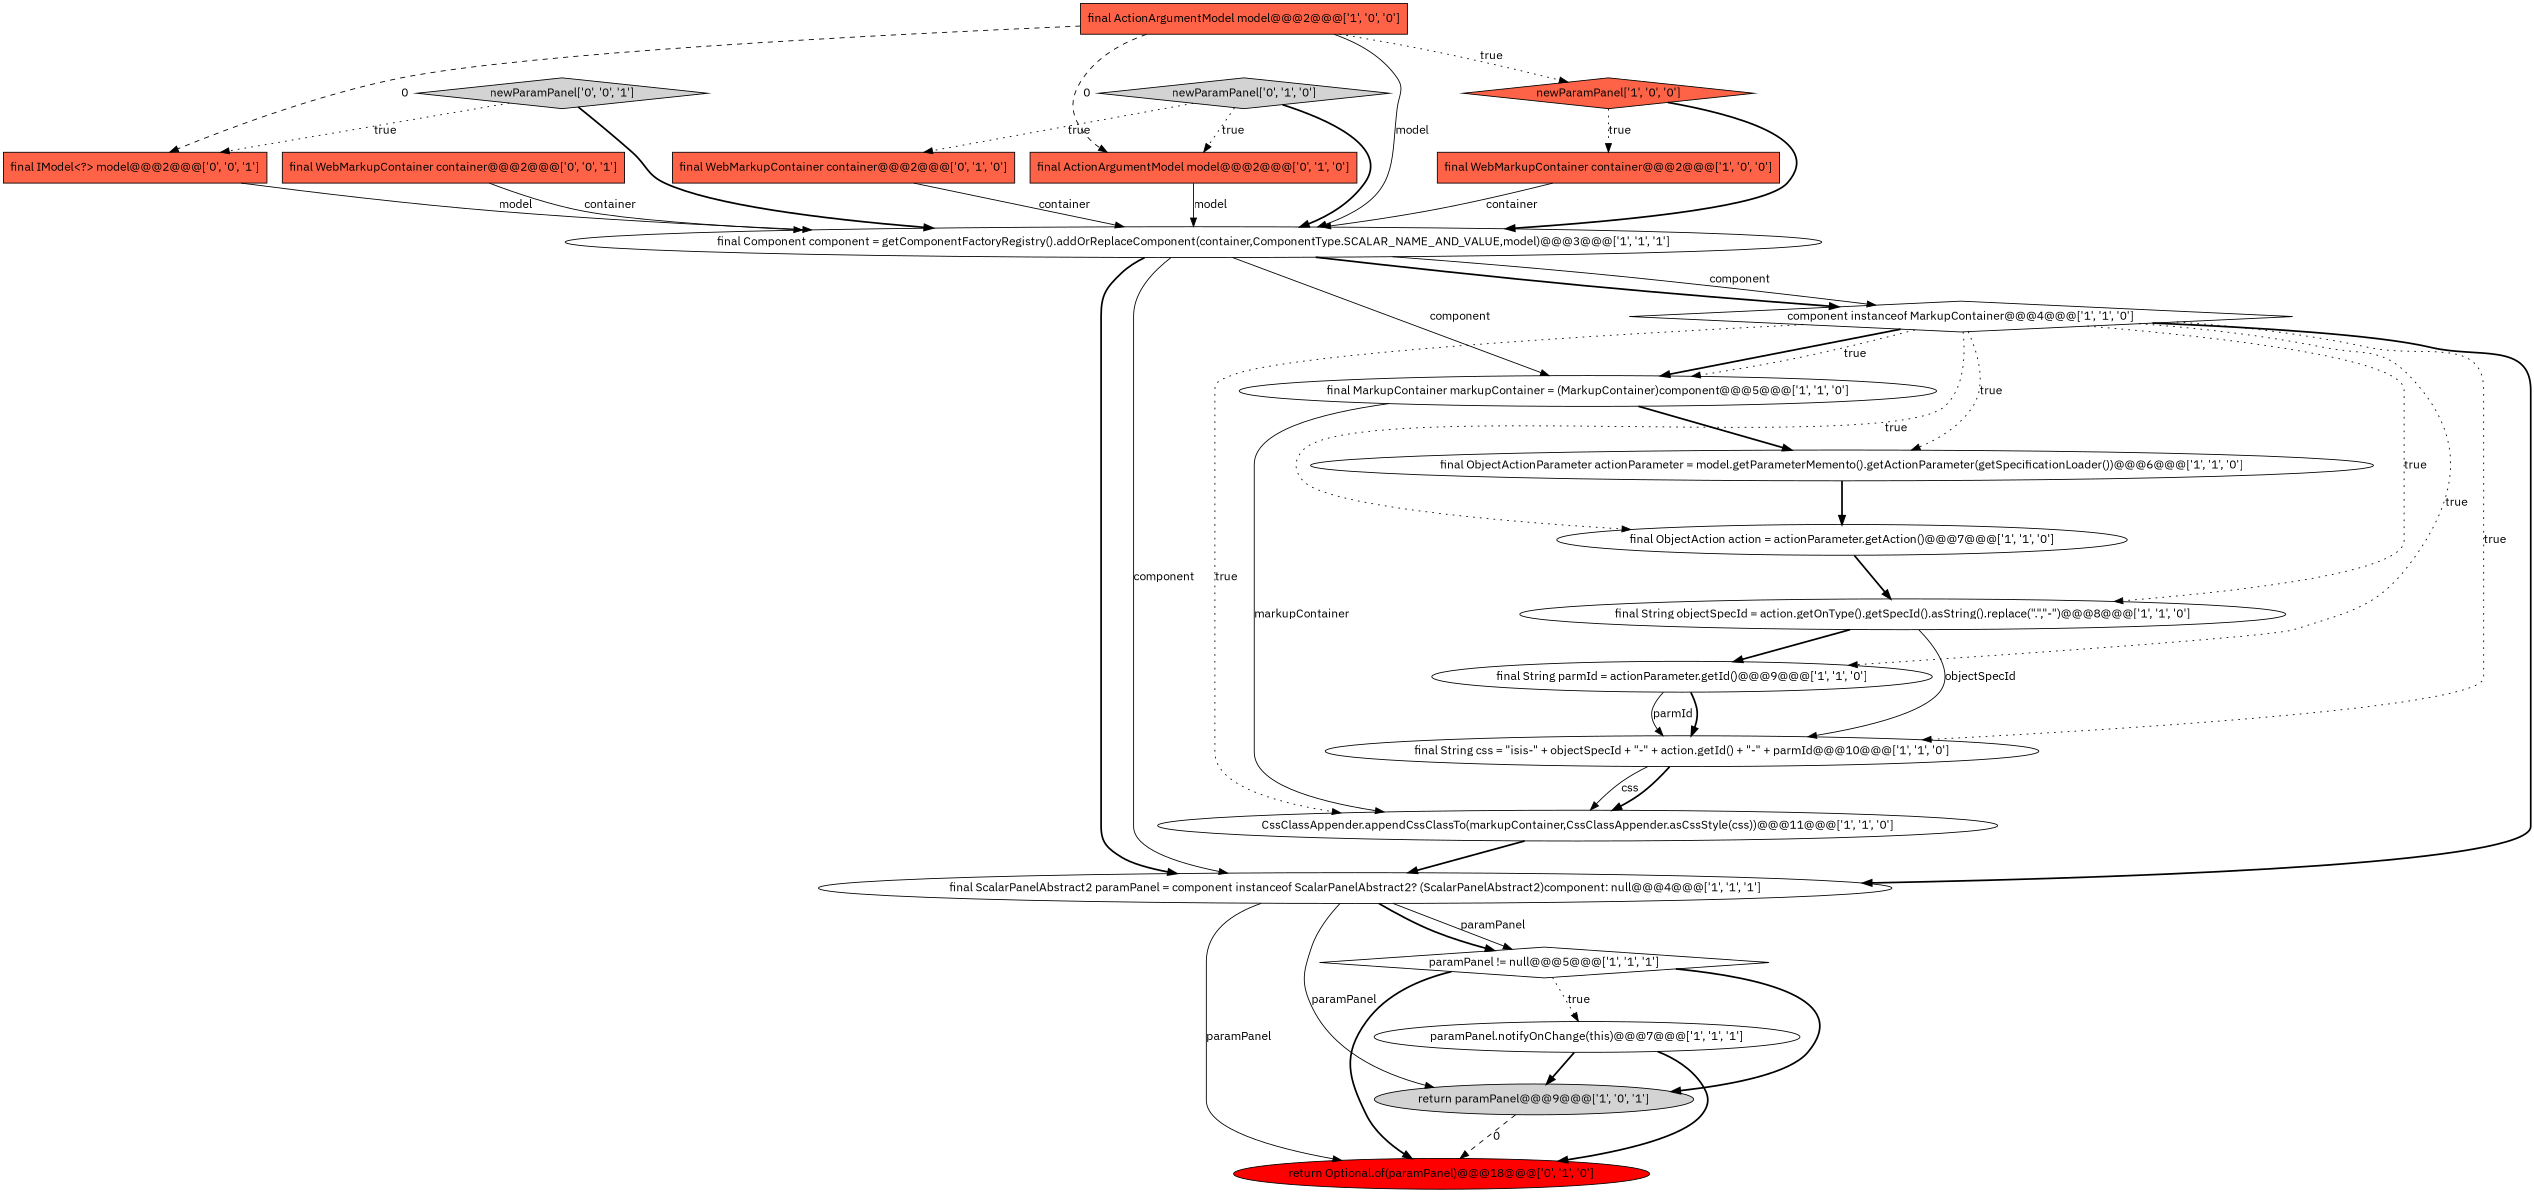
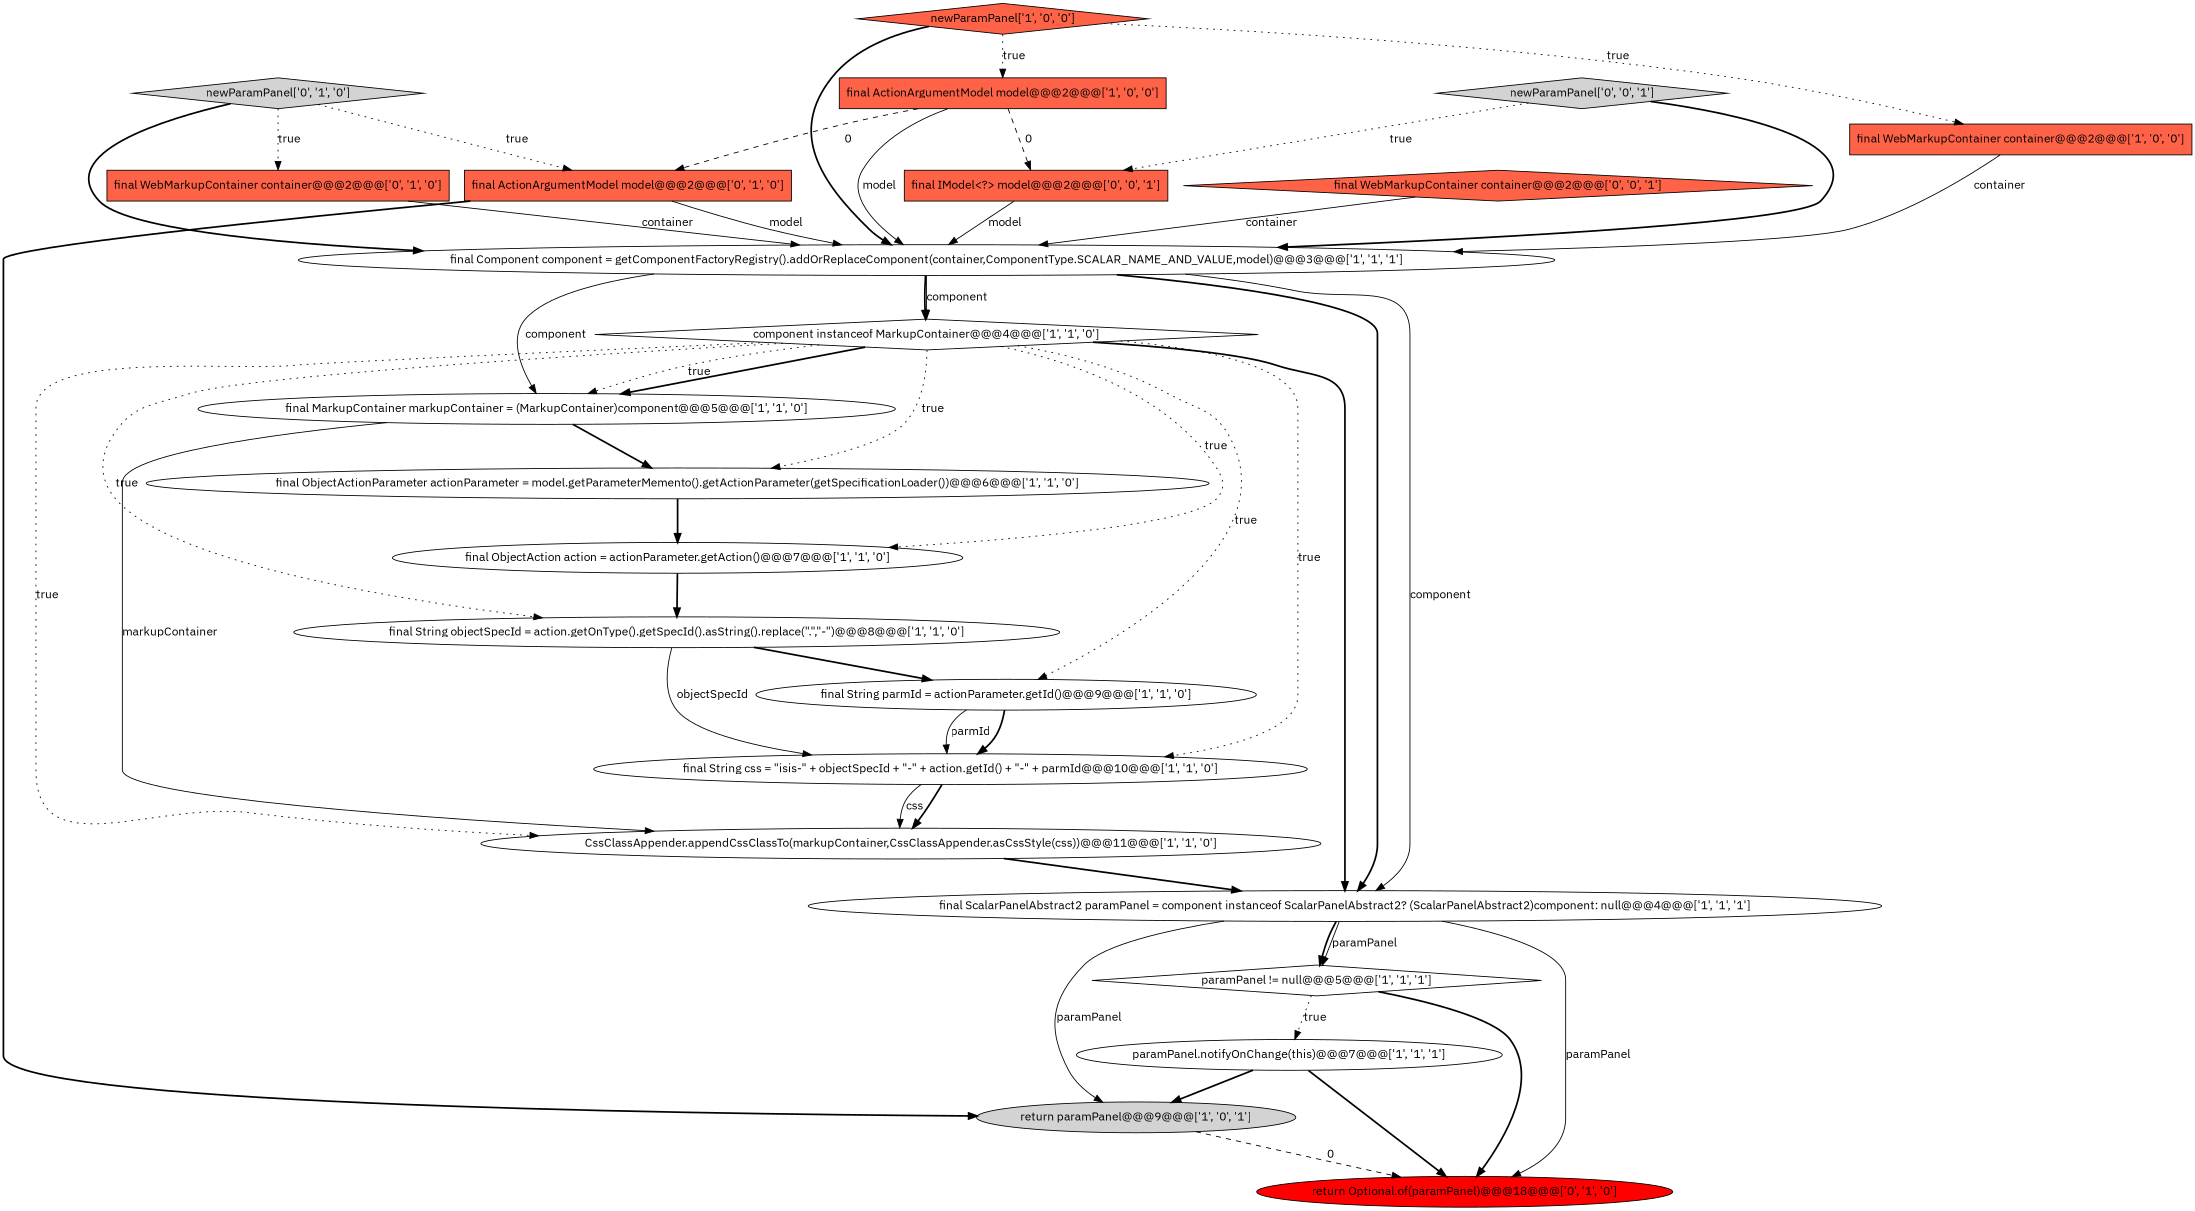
(1450, 55) -> (1003, 52)
(453, 168) -> (1498, 186)
(1819, 1026) -> (3, 907)
